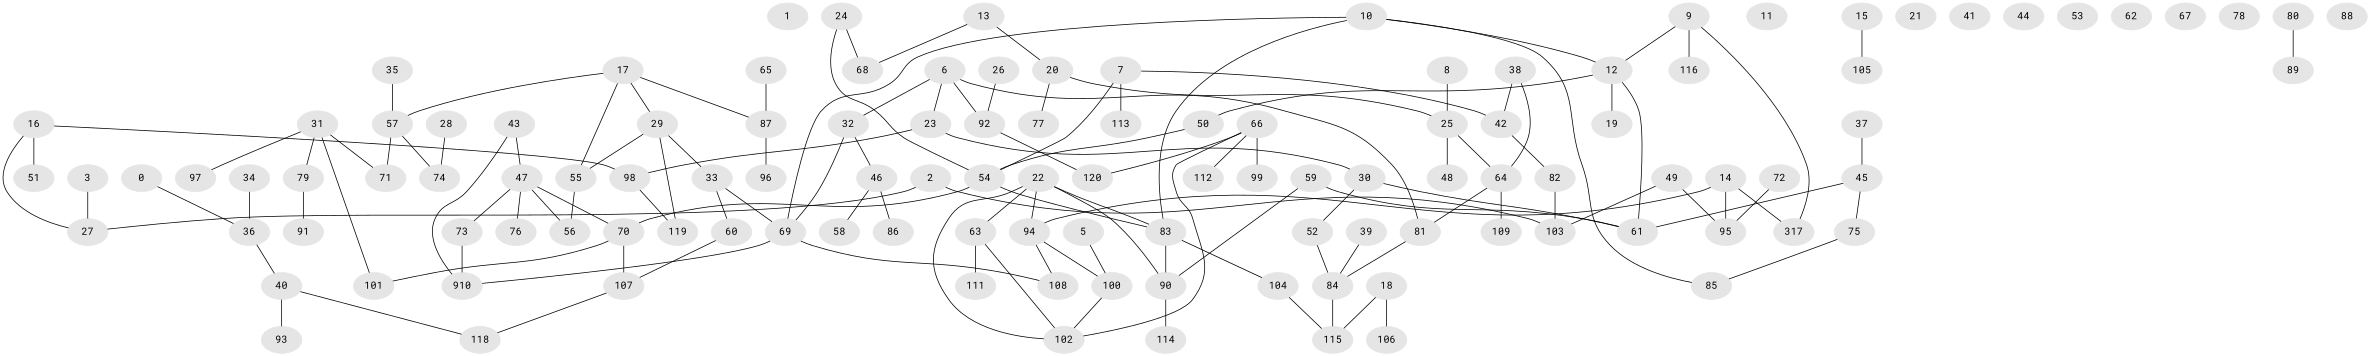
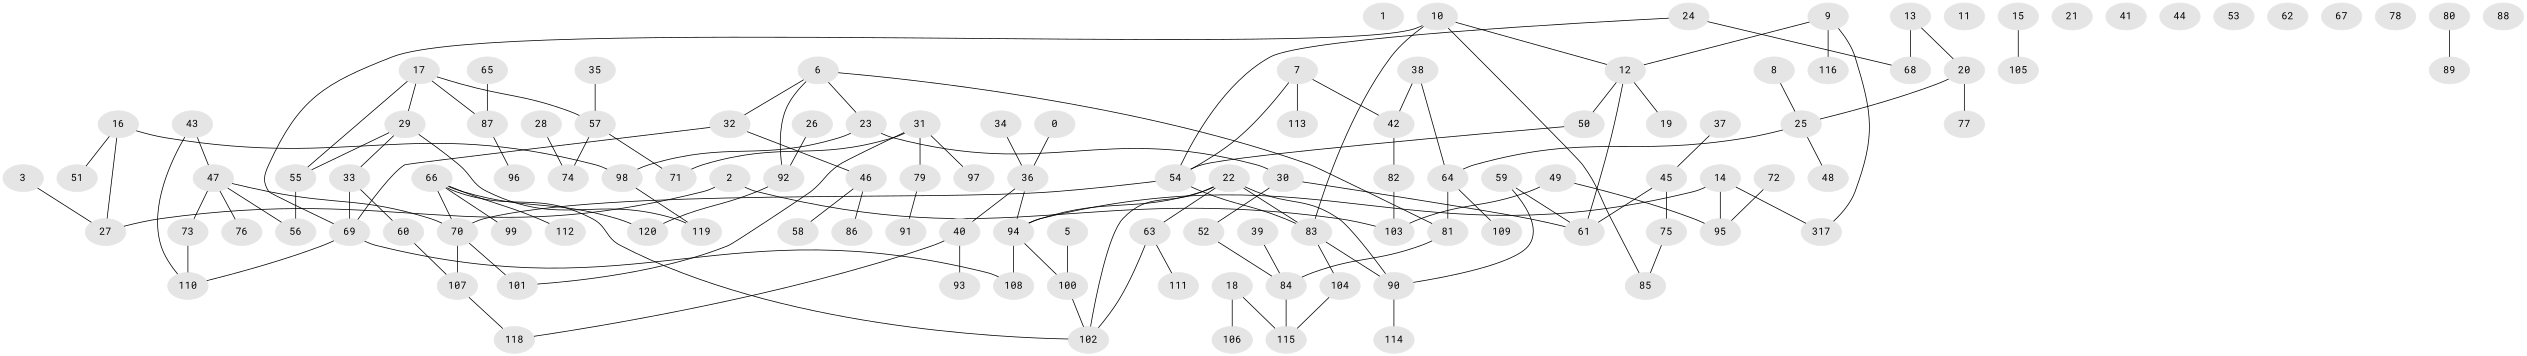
none -> (445, 205)
none -> (1021, 205)
(462, 286) -> (188, 286)
